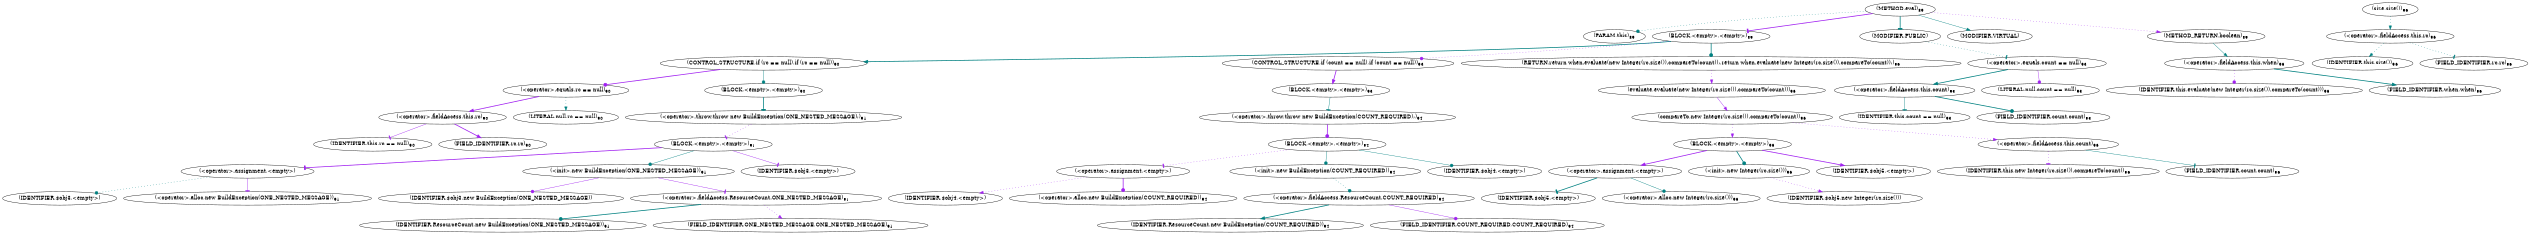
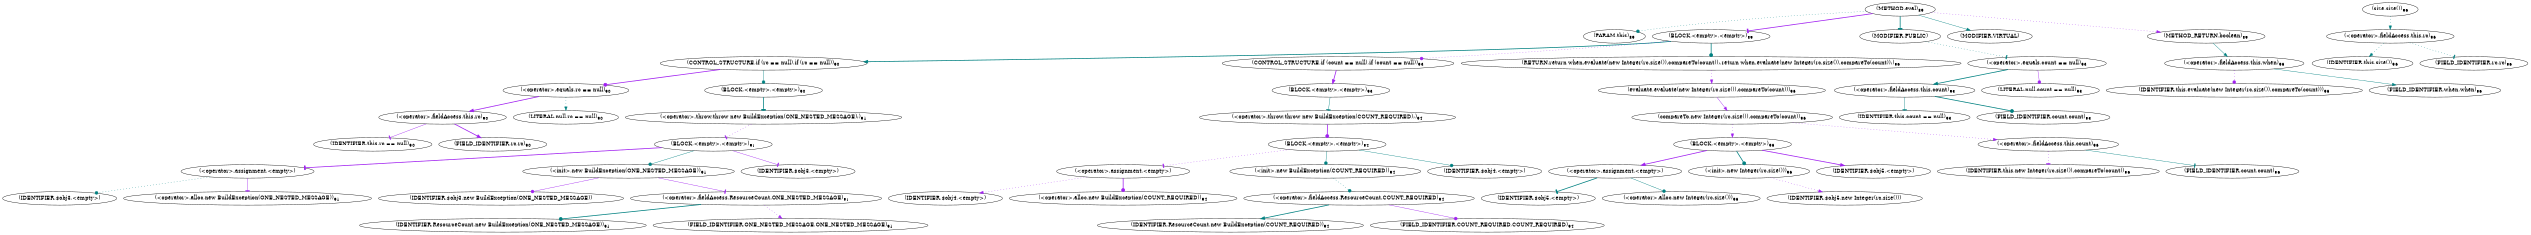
(2333, 77) -> (2333, 77)
